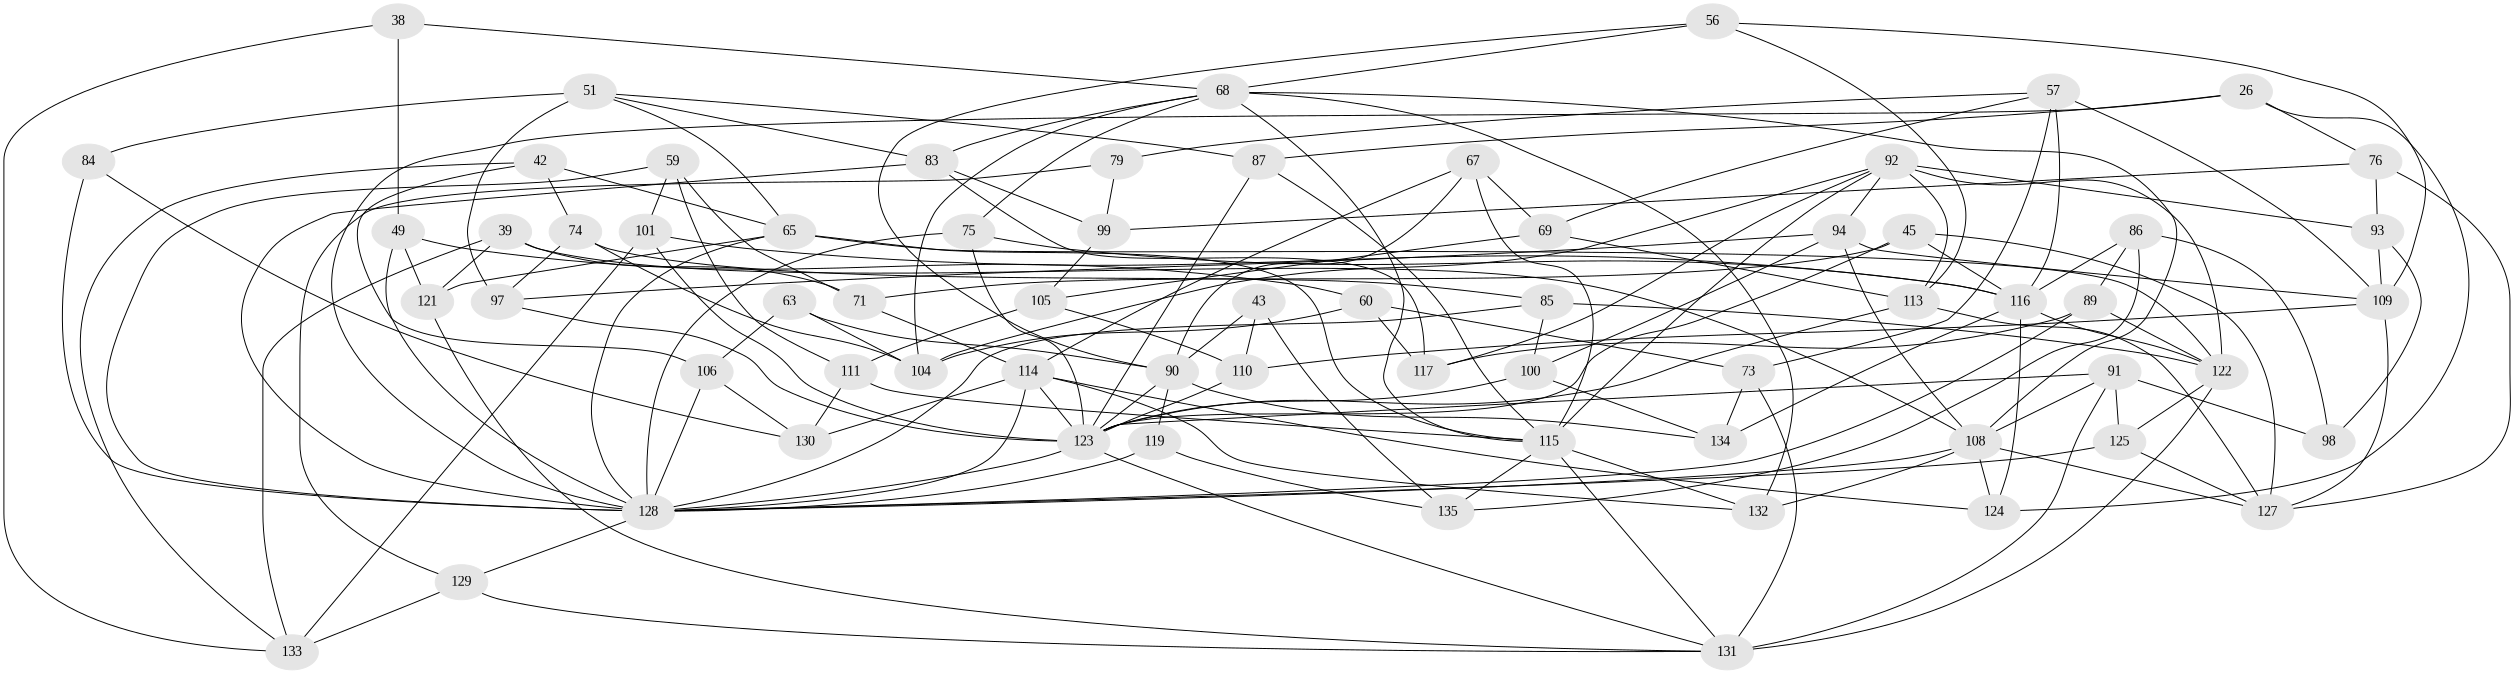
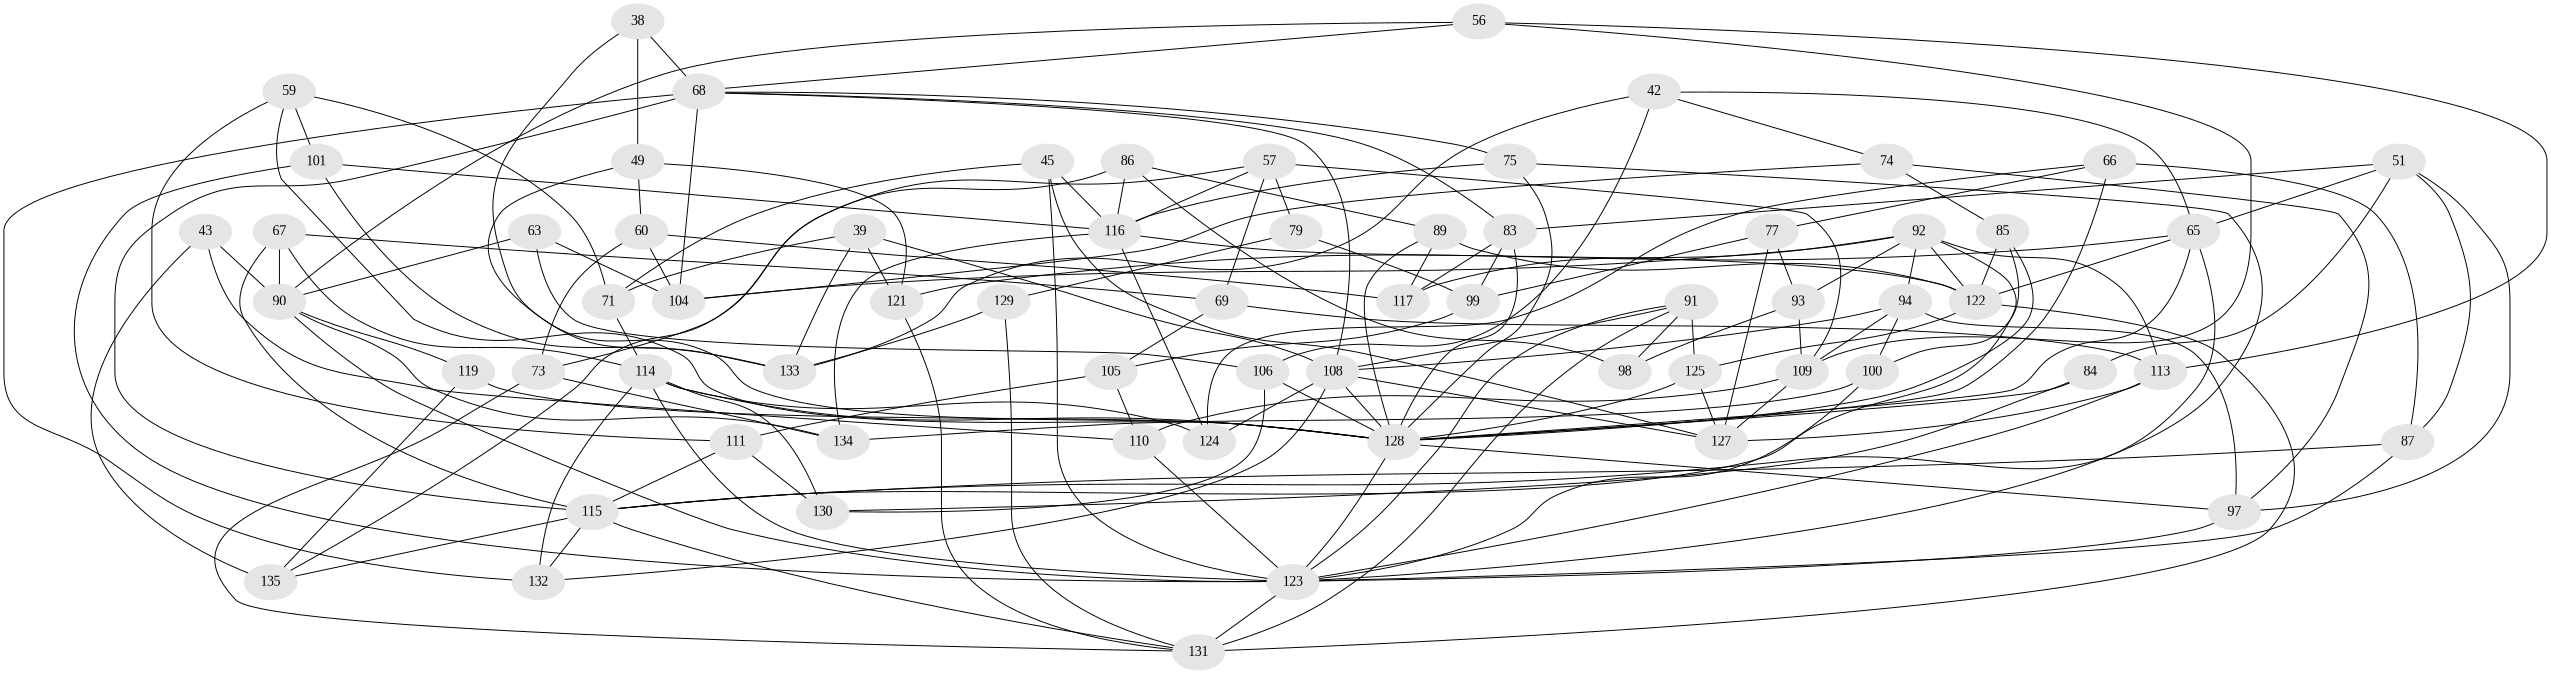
(2246, 92) -> (2110, 162)
(2376, 162) -> (1772, 232)
(555, 547) -> (1795, 475)
